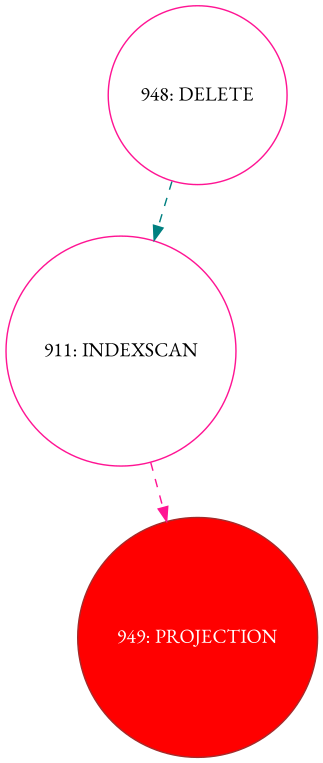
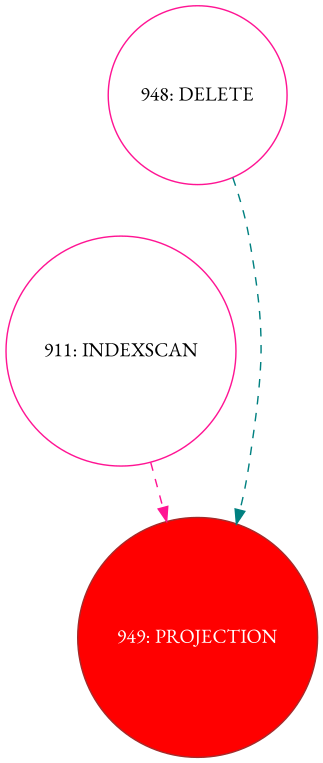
(165, 204) -> (261, 343)
